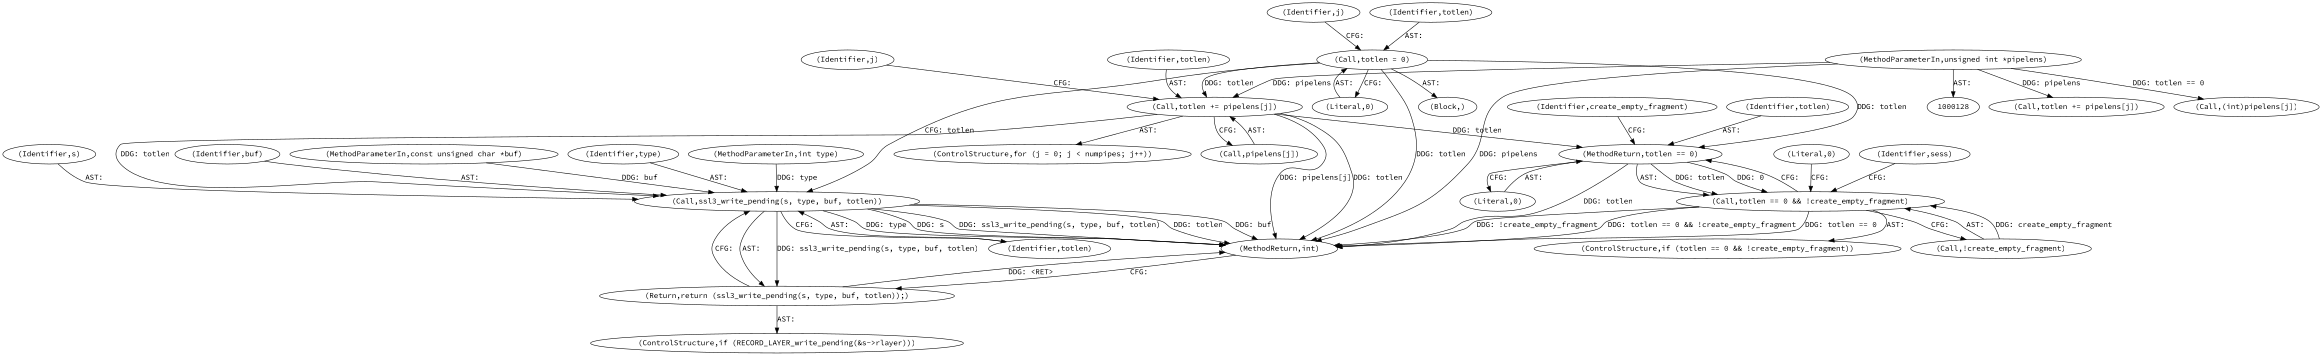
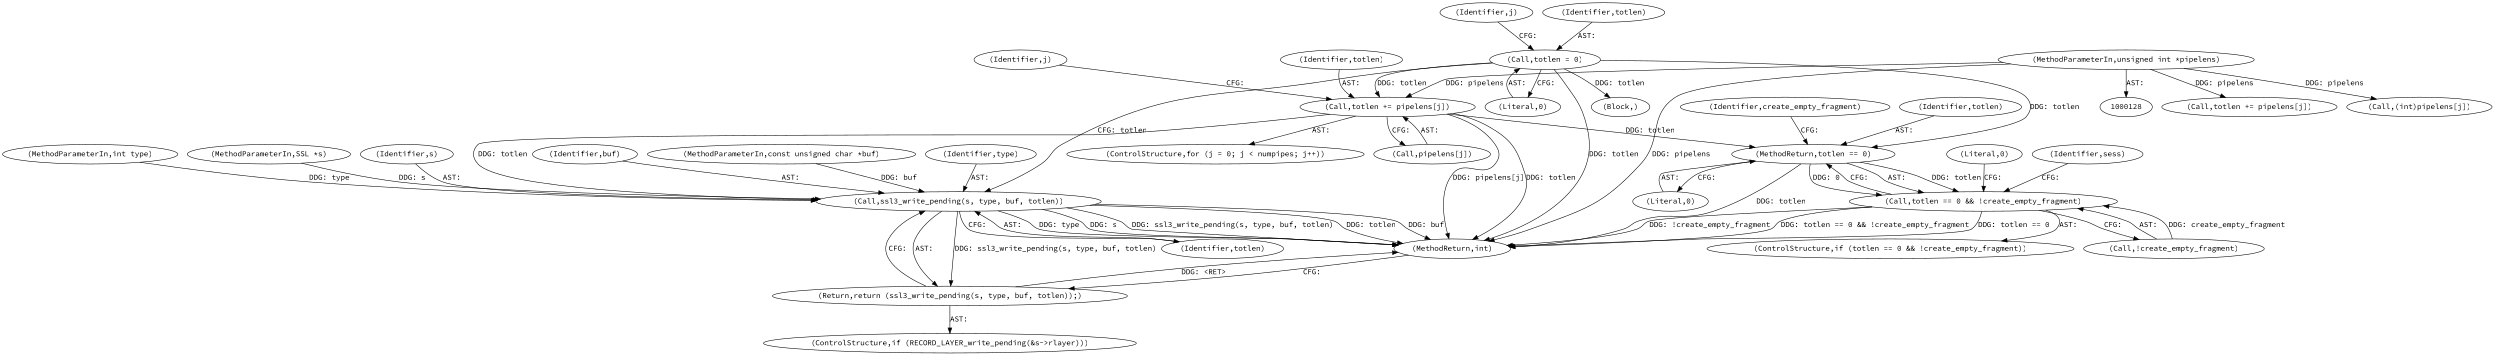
(1434, 83) -> (1620, 83)
(2169, 83) -> (2335, 83)
none -> (269, 154)
